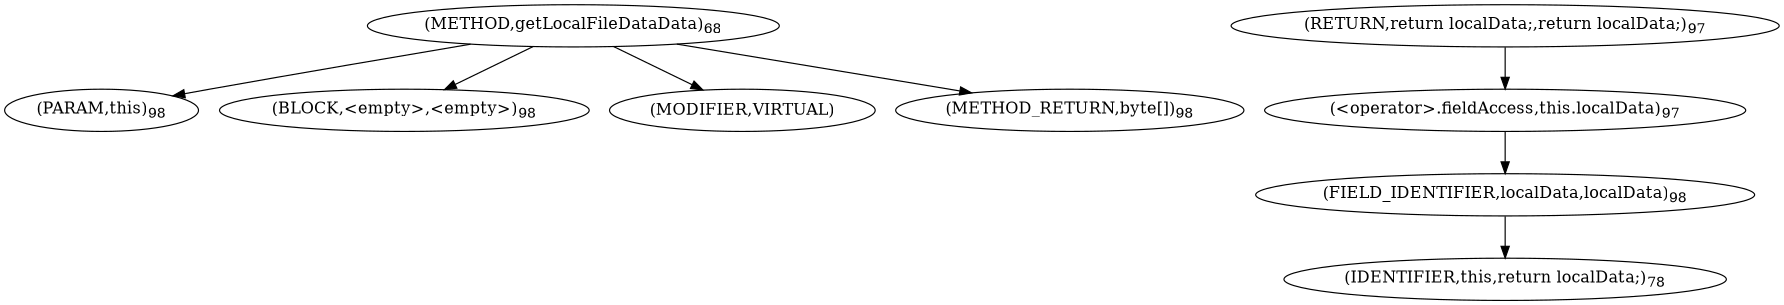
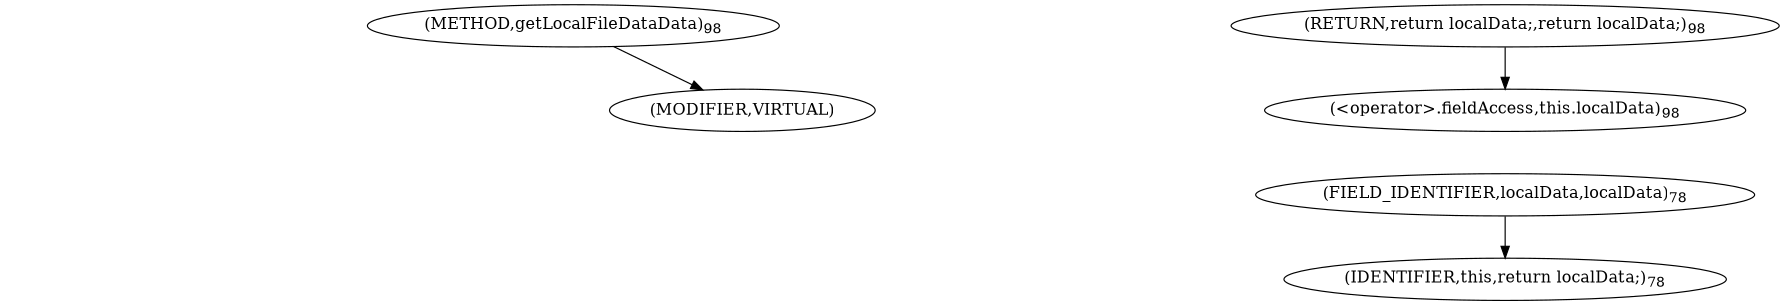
(713, 24) -> (713, 24)
(1697, 24) -> (1697, 24)
(1671, 109) -> (1671, 109)
(102, 110) -> none
(404, 110) -> none
(1070, 110) -> none
(1505, 147) -> none
(1678, 193) -> (1678, 193)
